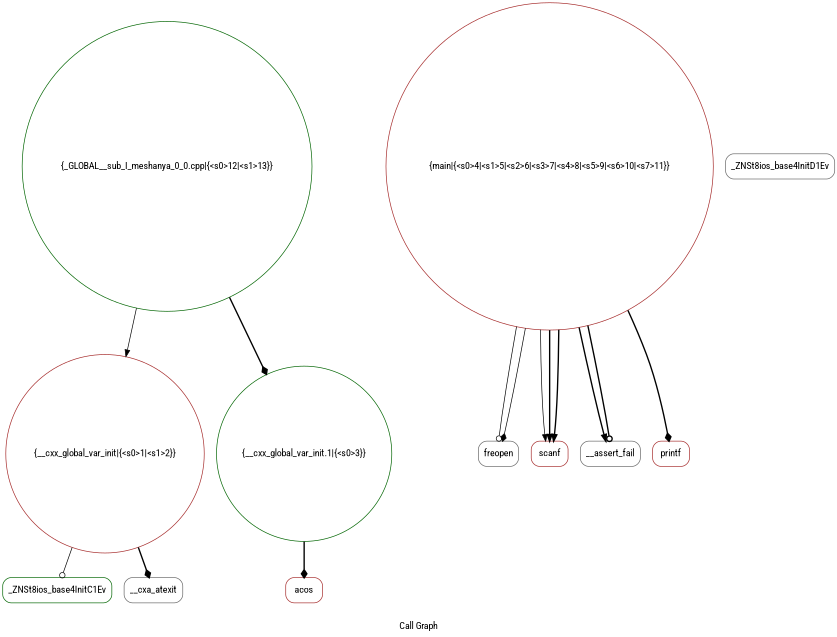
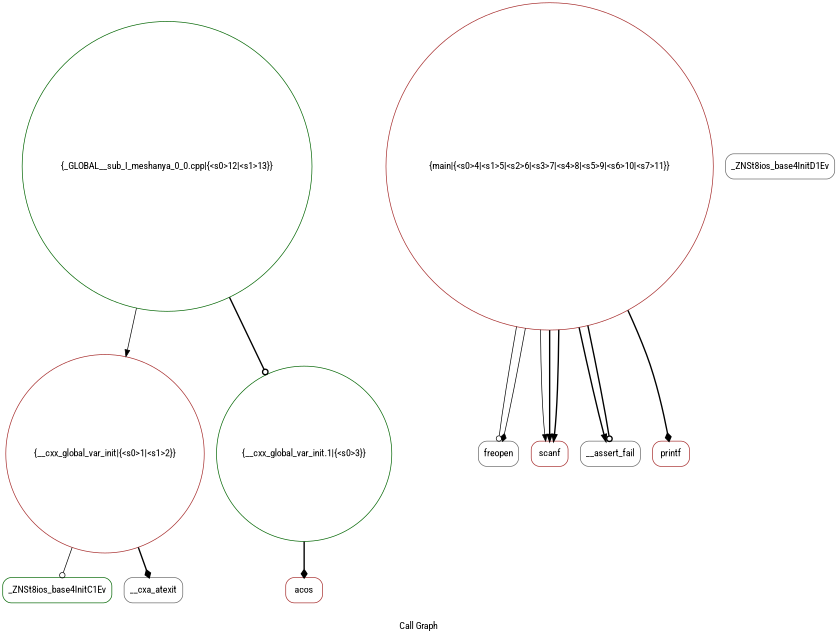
(247, 333) -> (247, 333)
